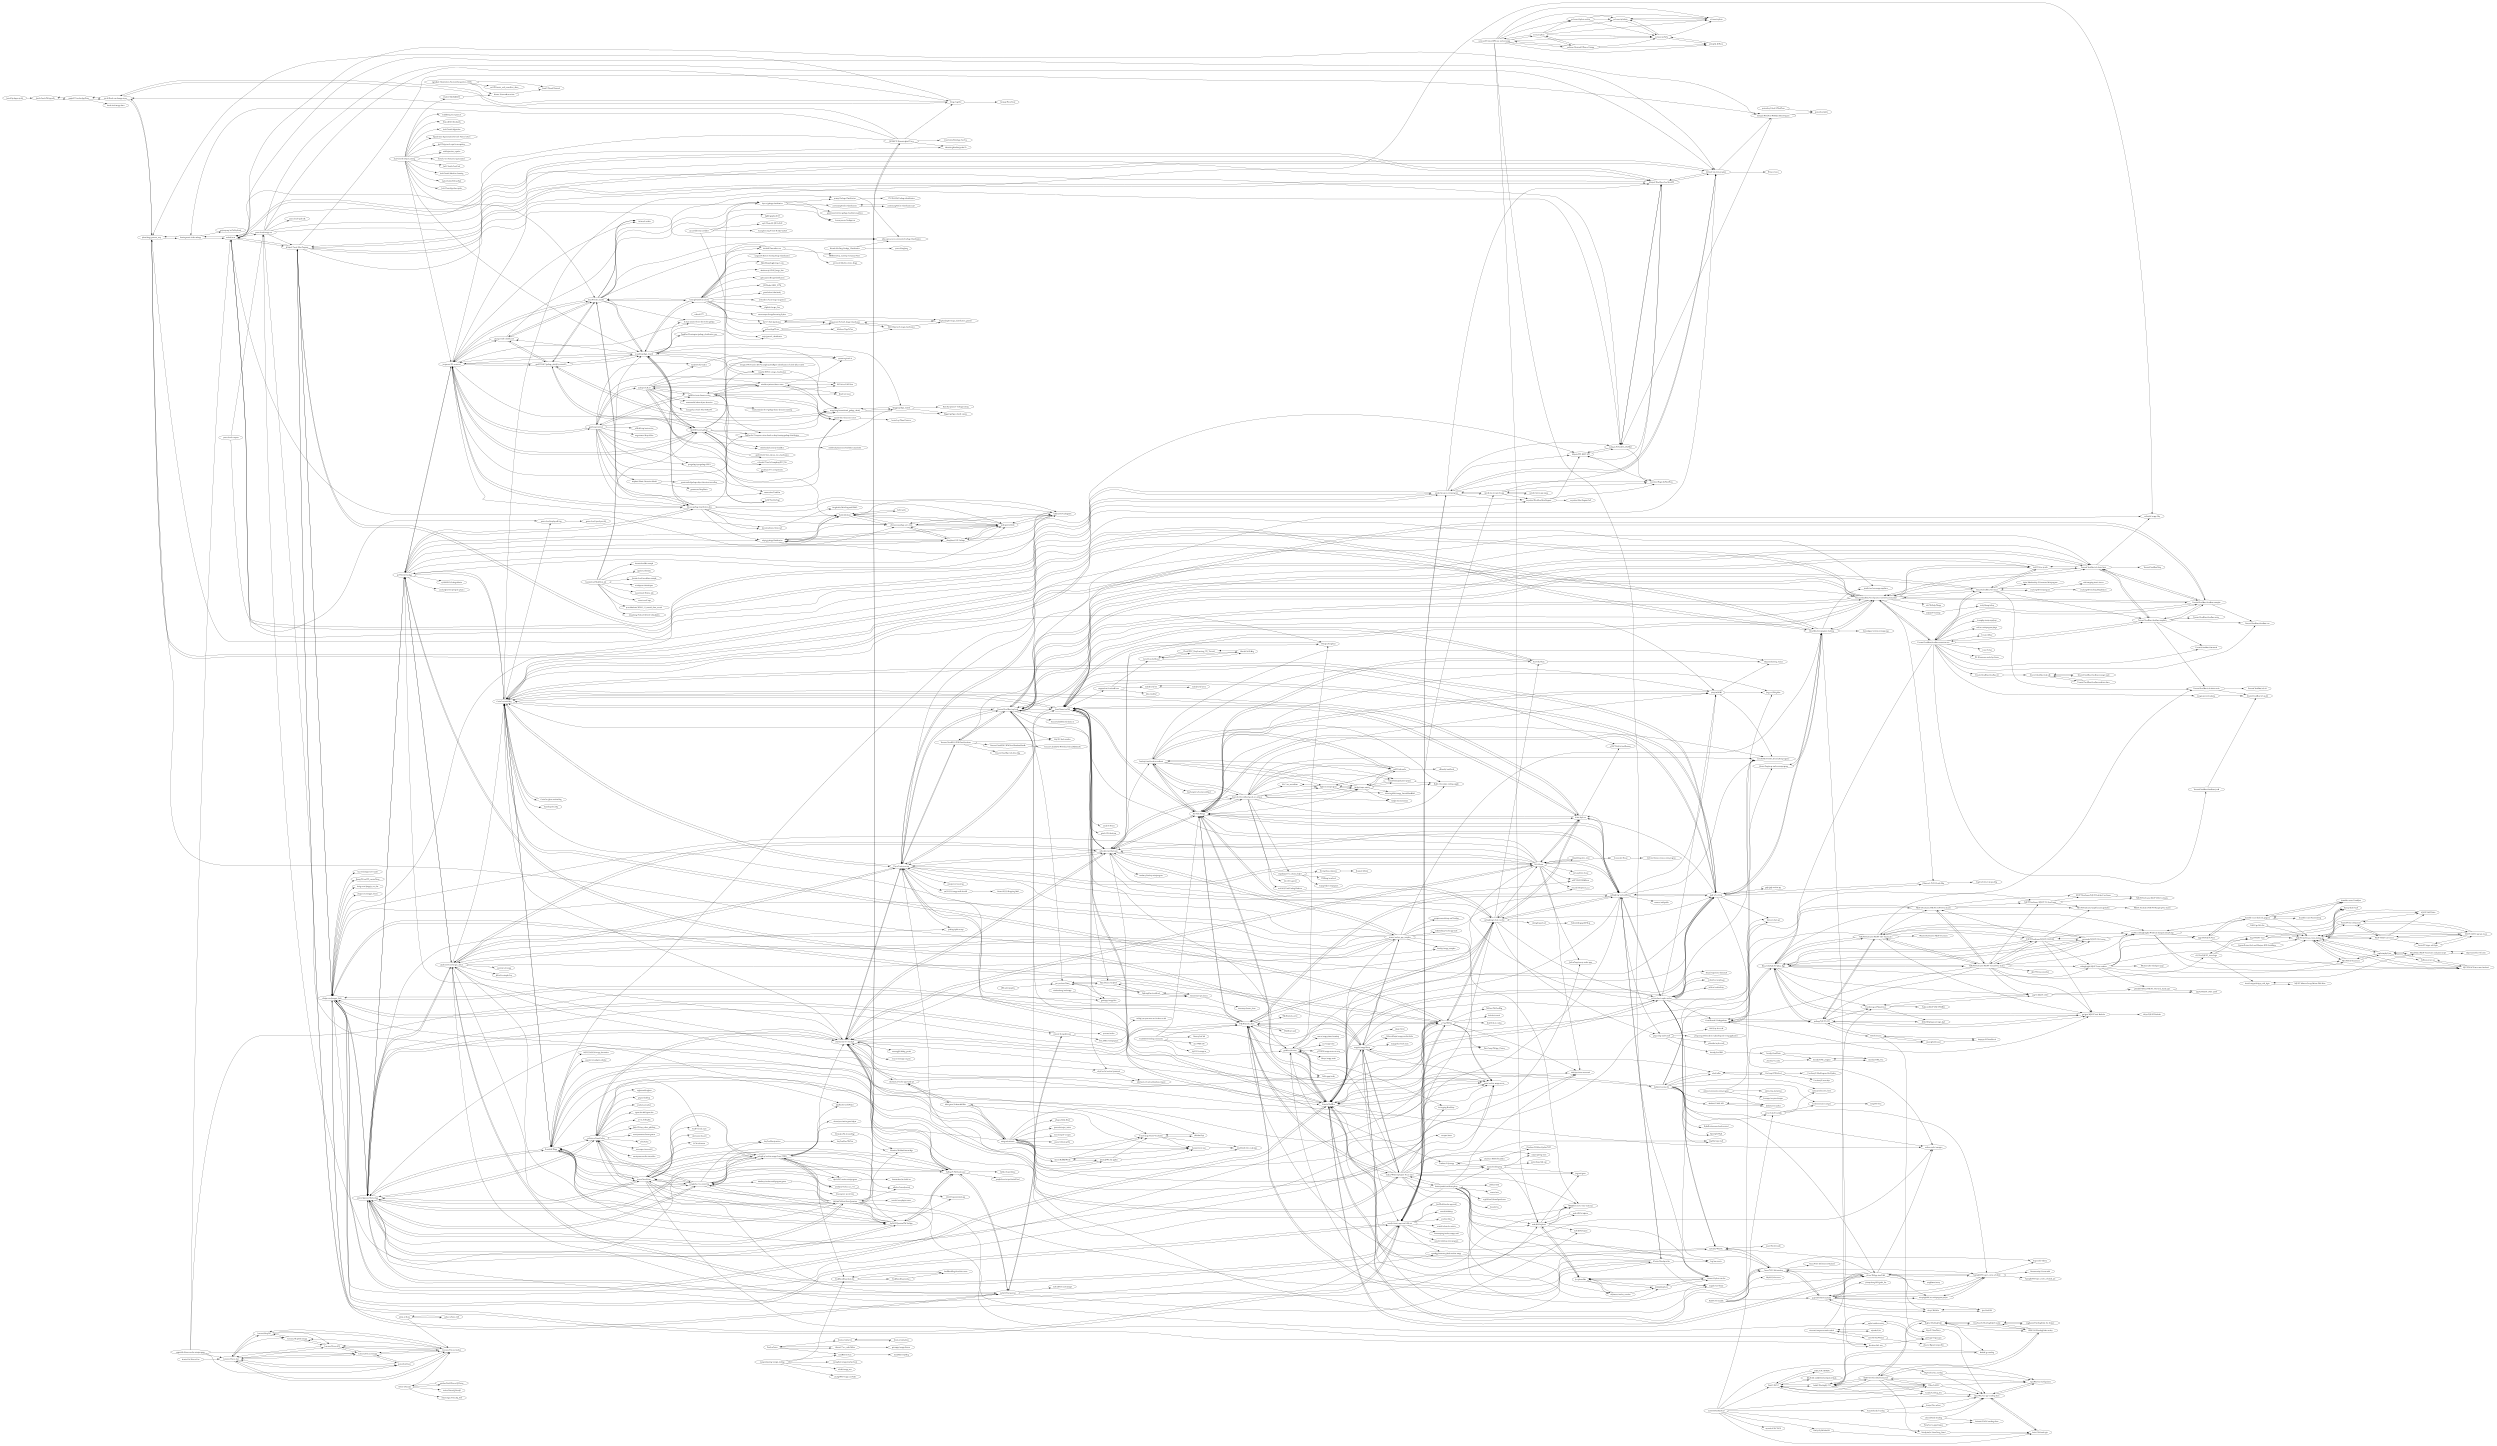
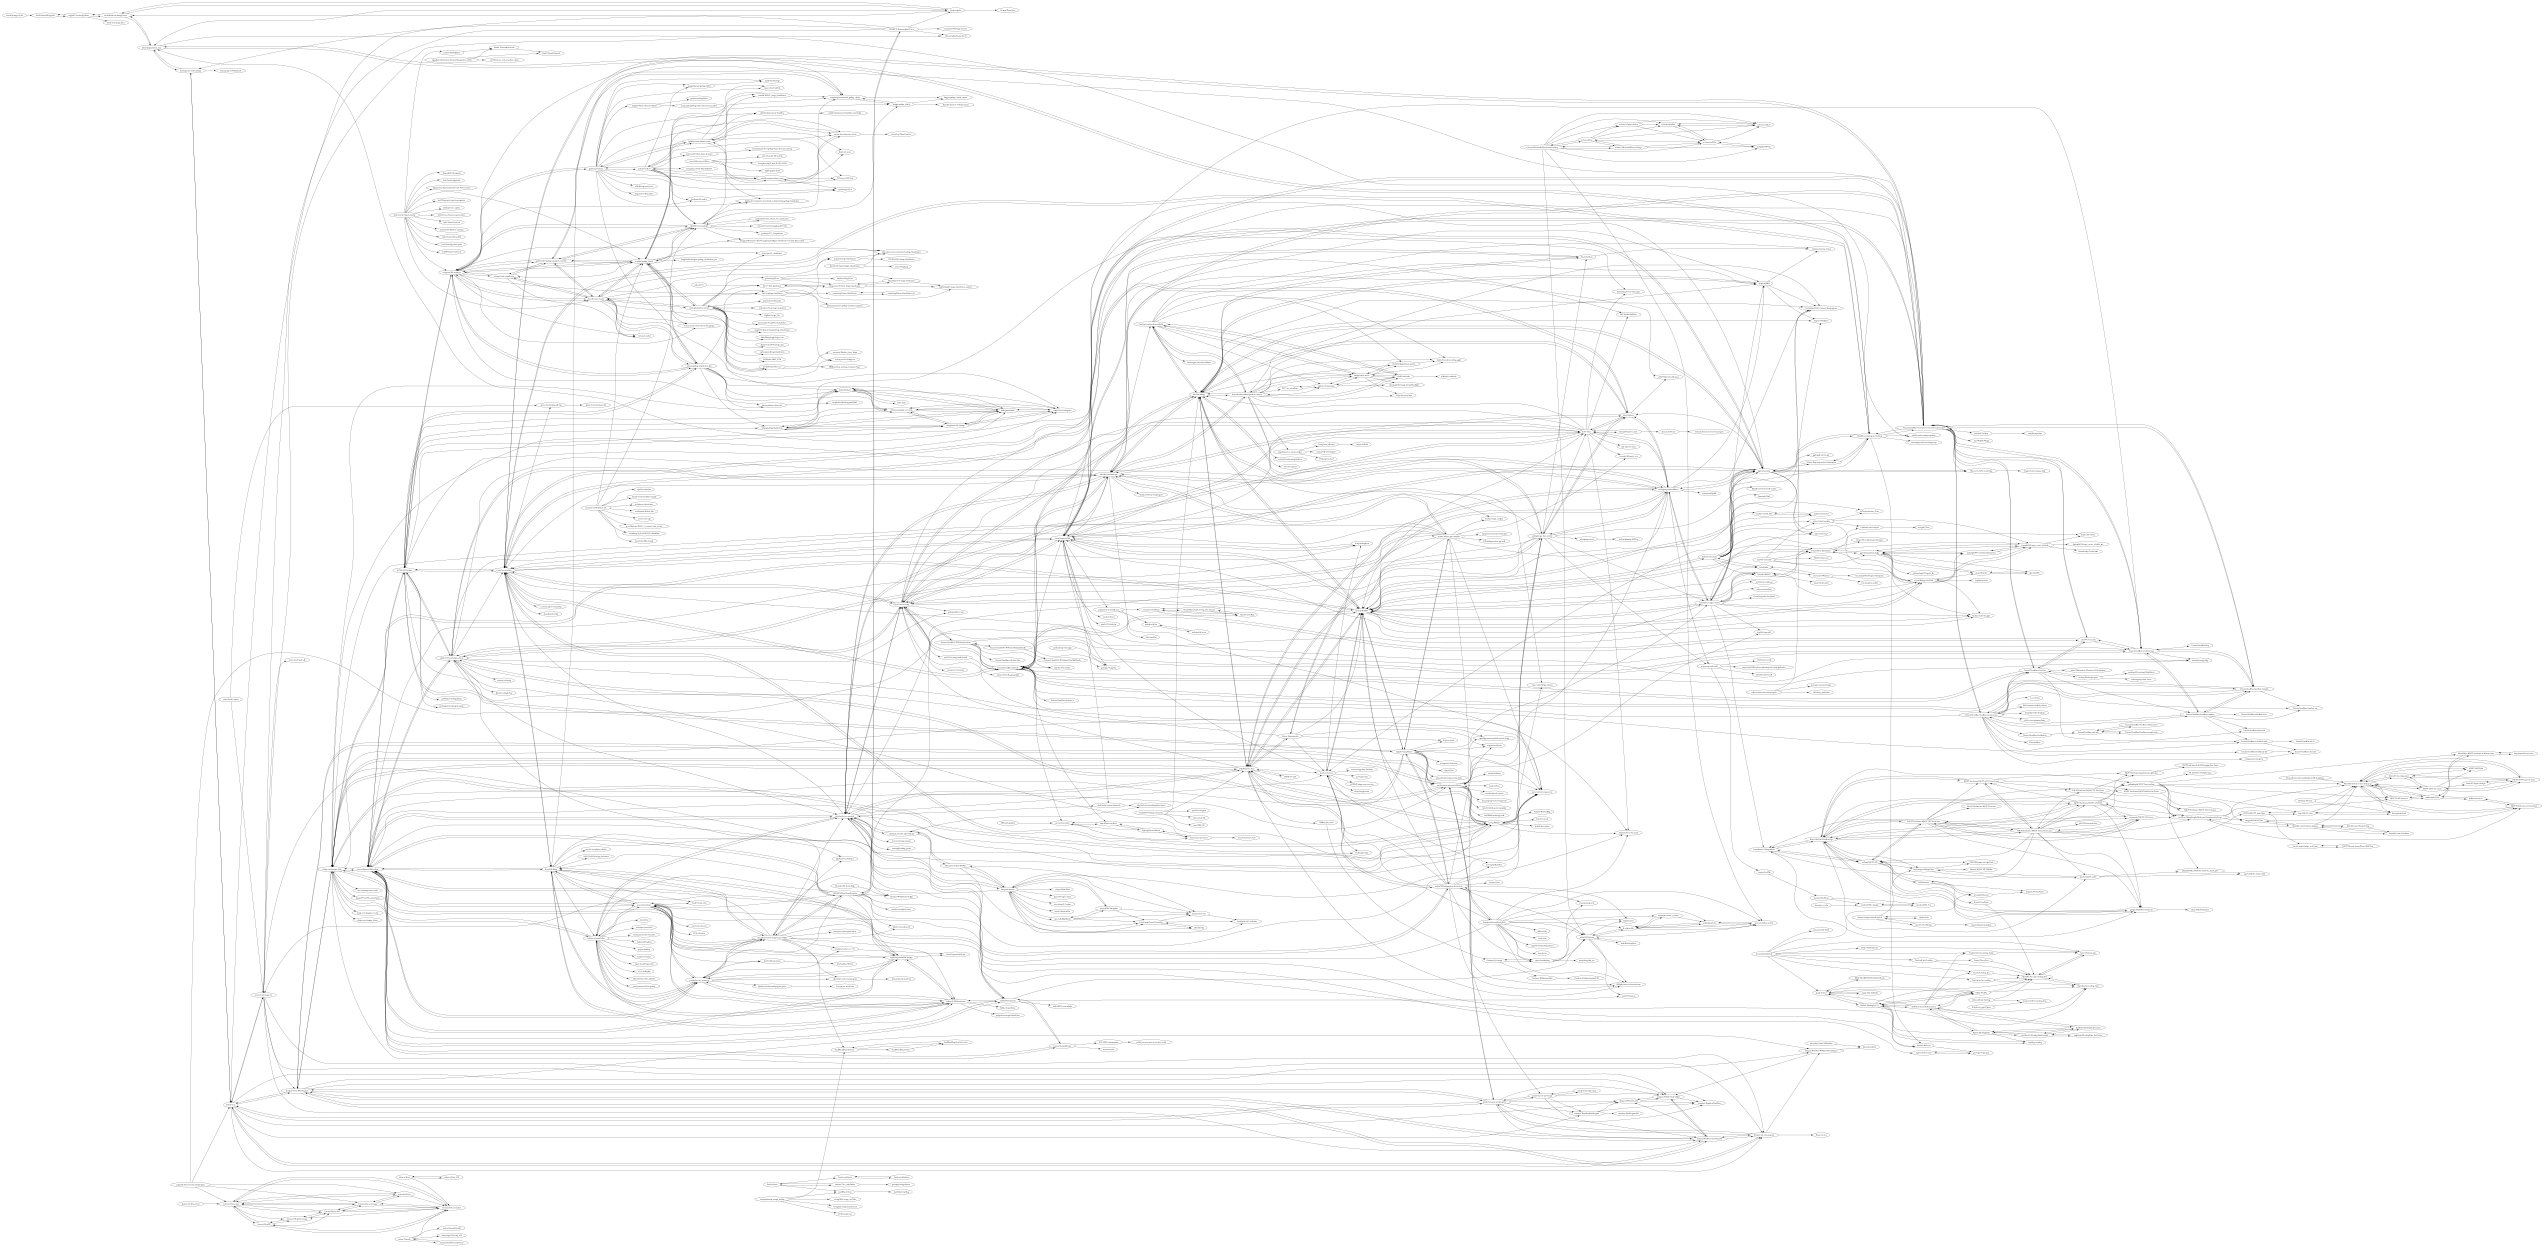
(1335, 1119) -> (1382, 909)
